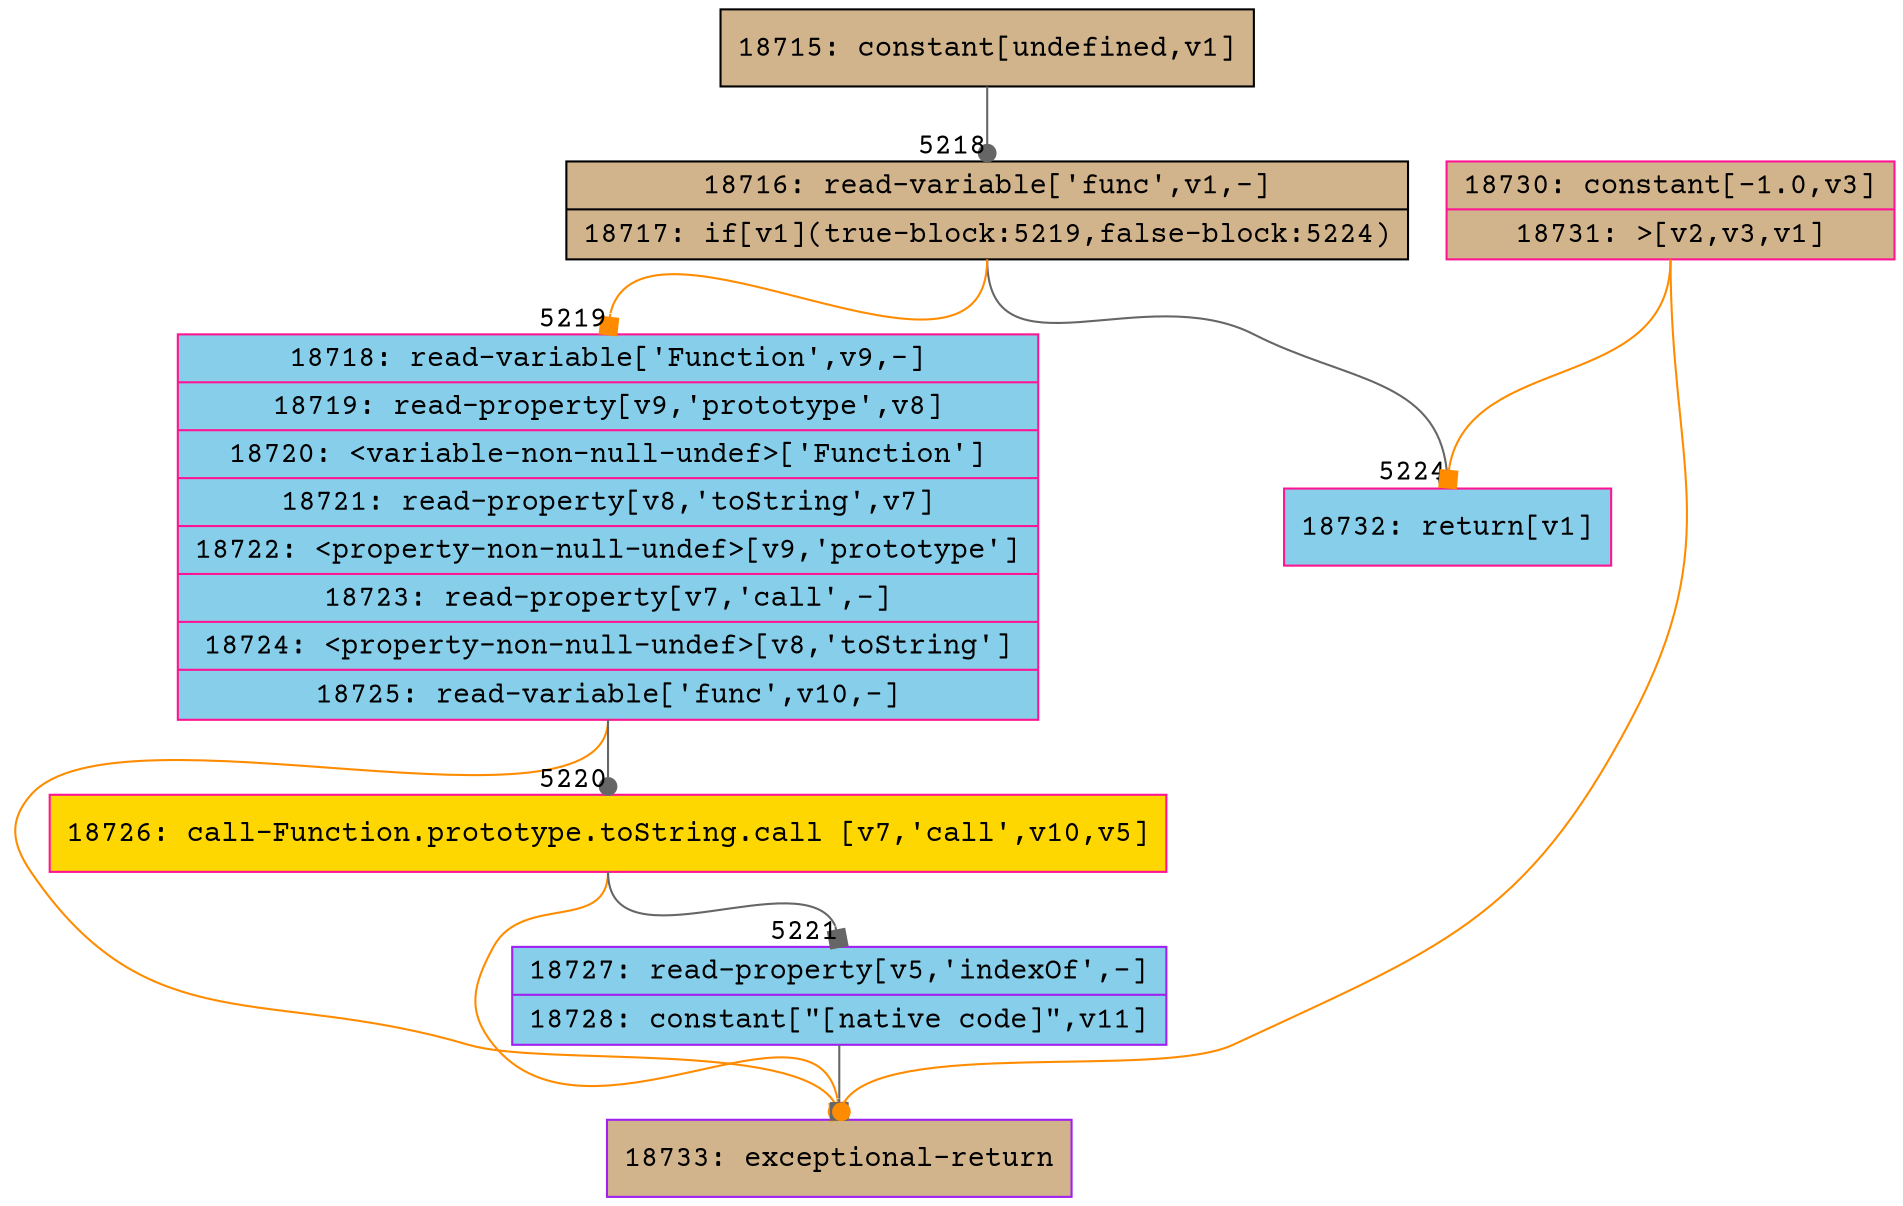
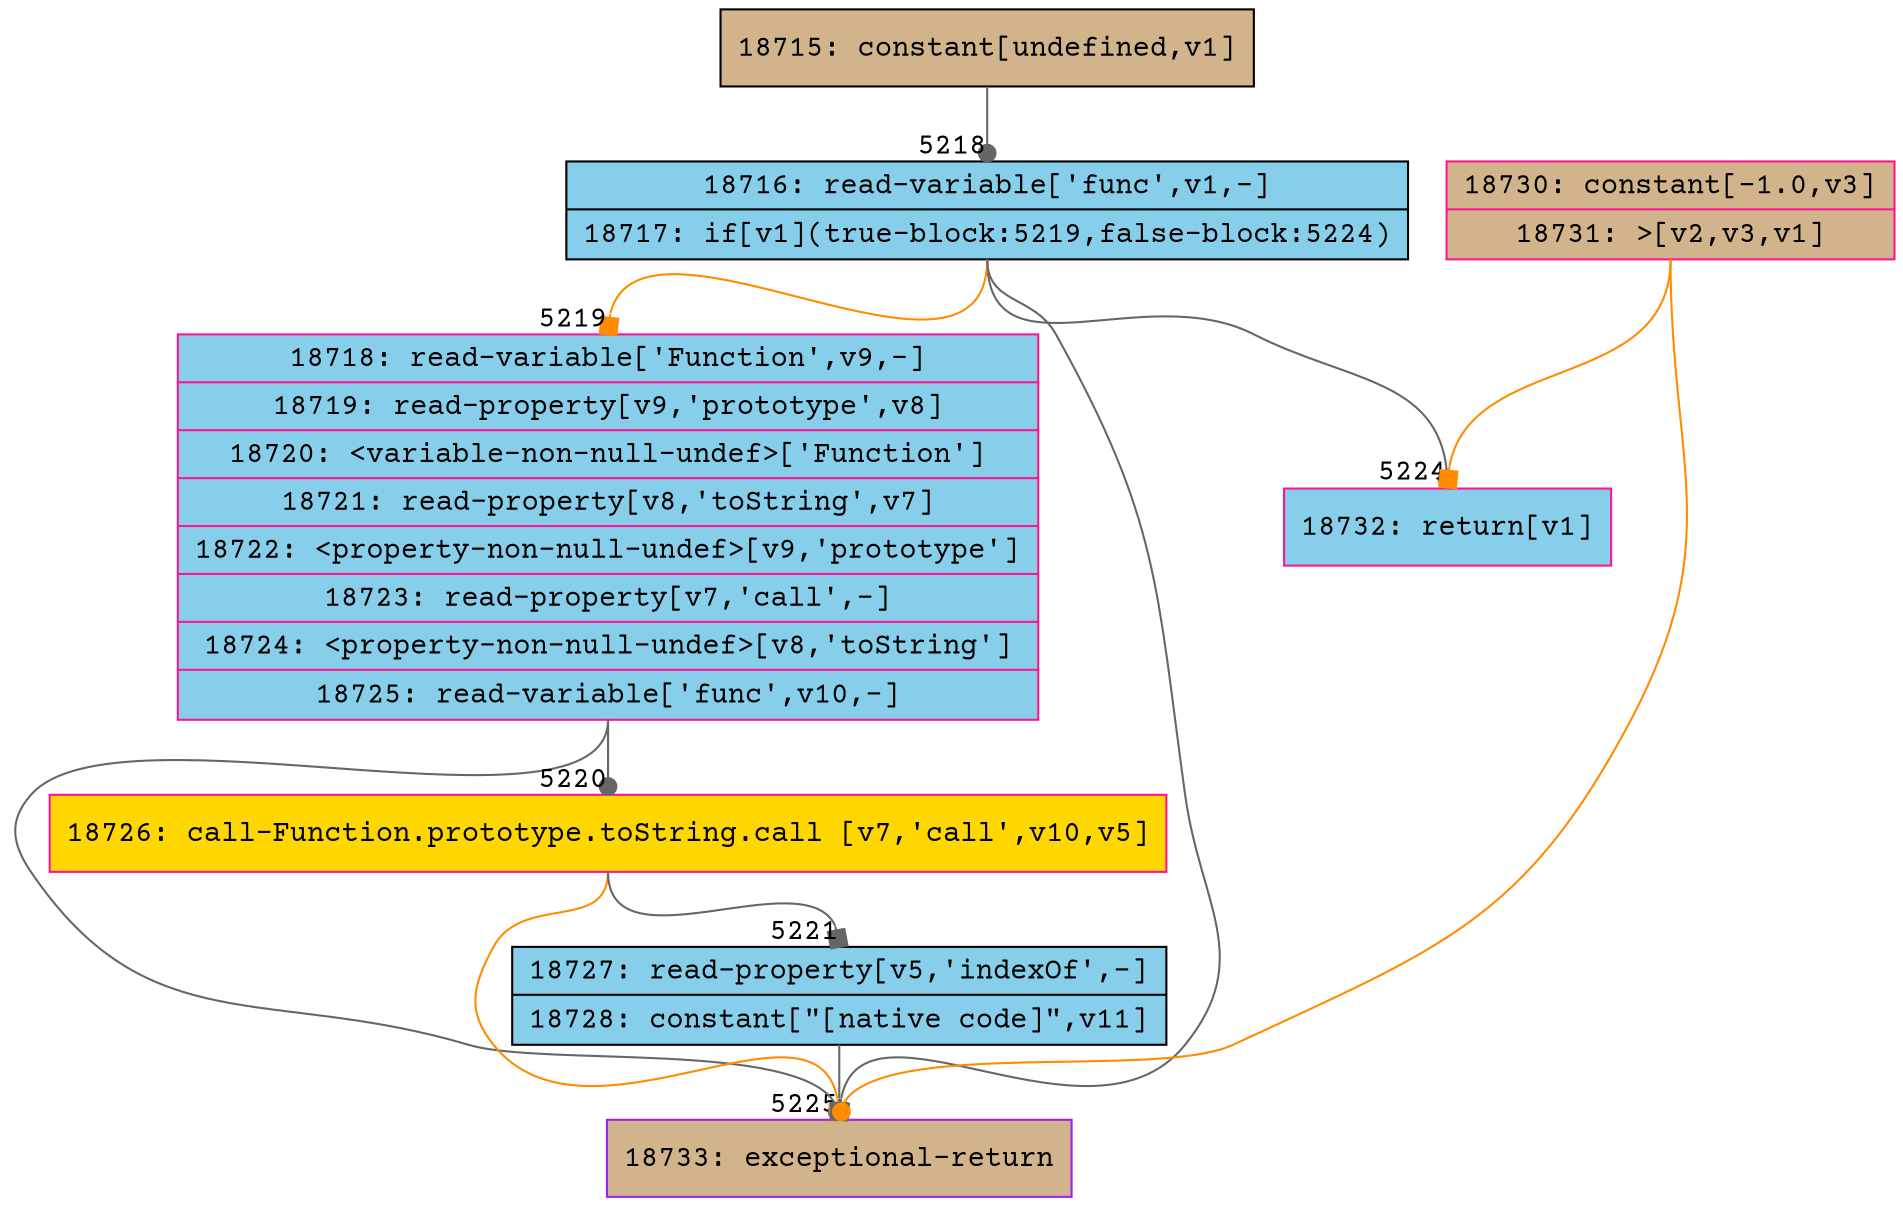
(987, 210) -> (987, 210)
none -> (1190, 820)
(88, 937) -> (88, 937)
(839, 996) -> (839, 996)
